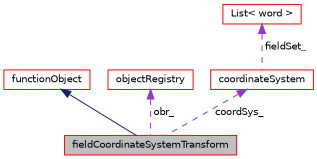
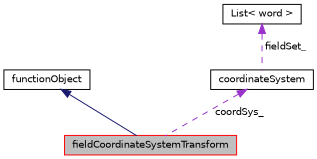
(262, 14) -> (262, 14)
(47, 80) -> (47, 80)
(151, 80) -> none
(262, 80) -> (262, 80)
